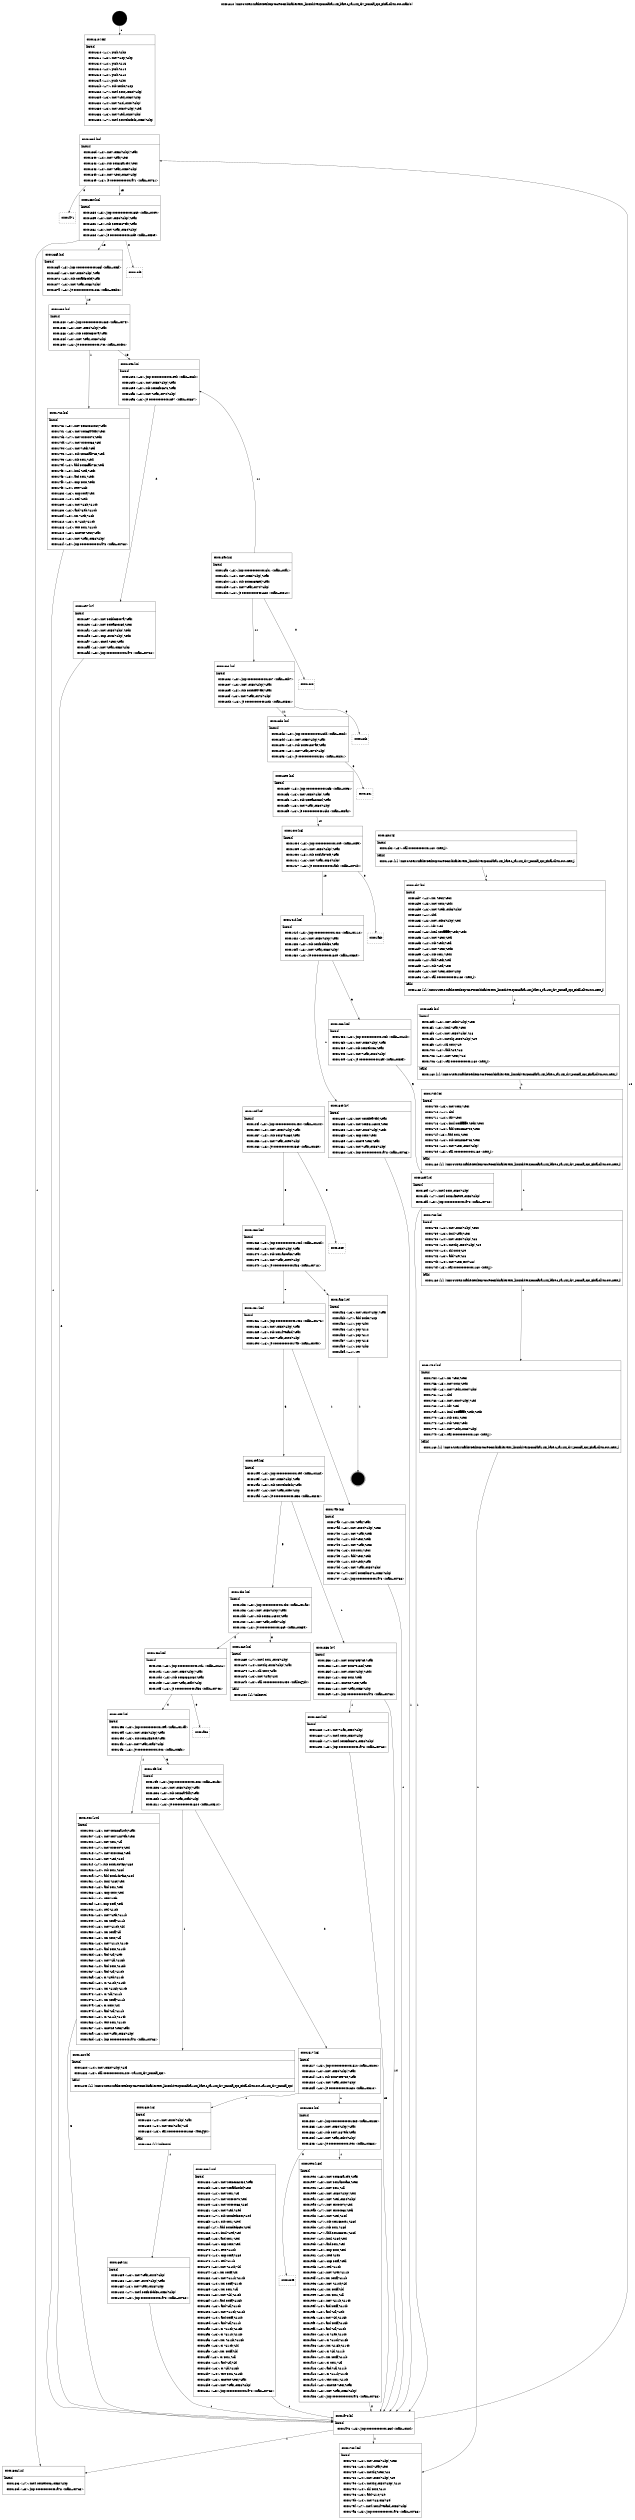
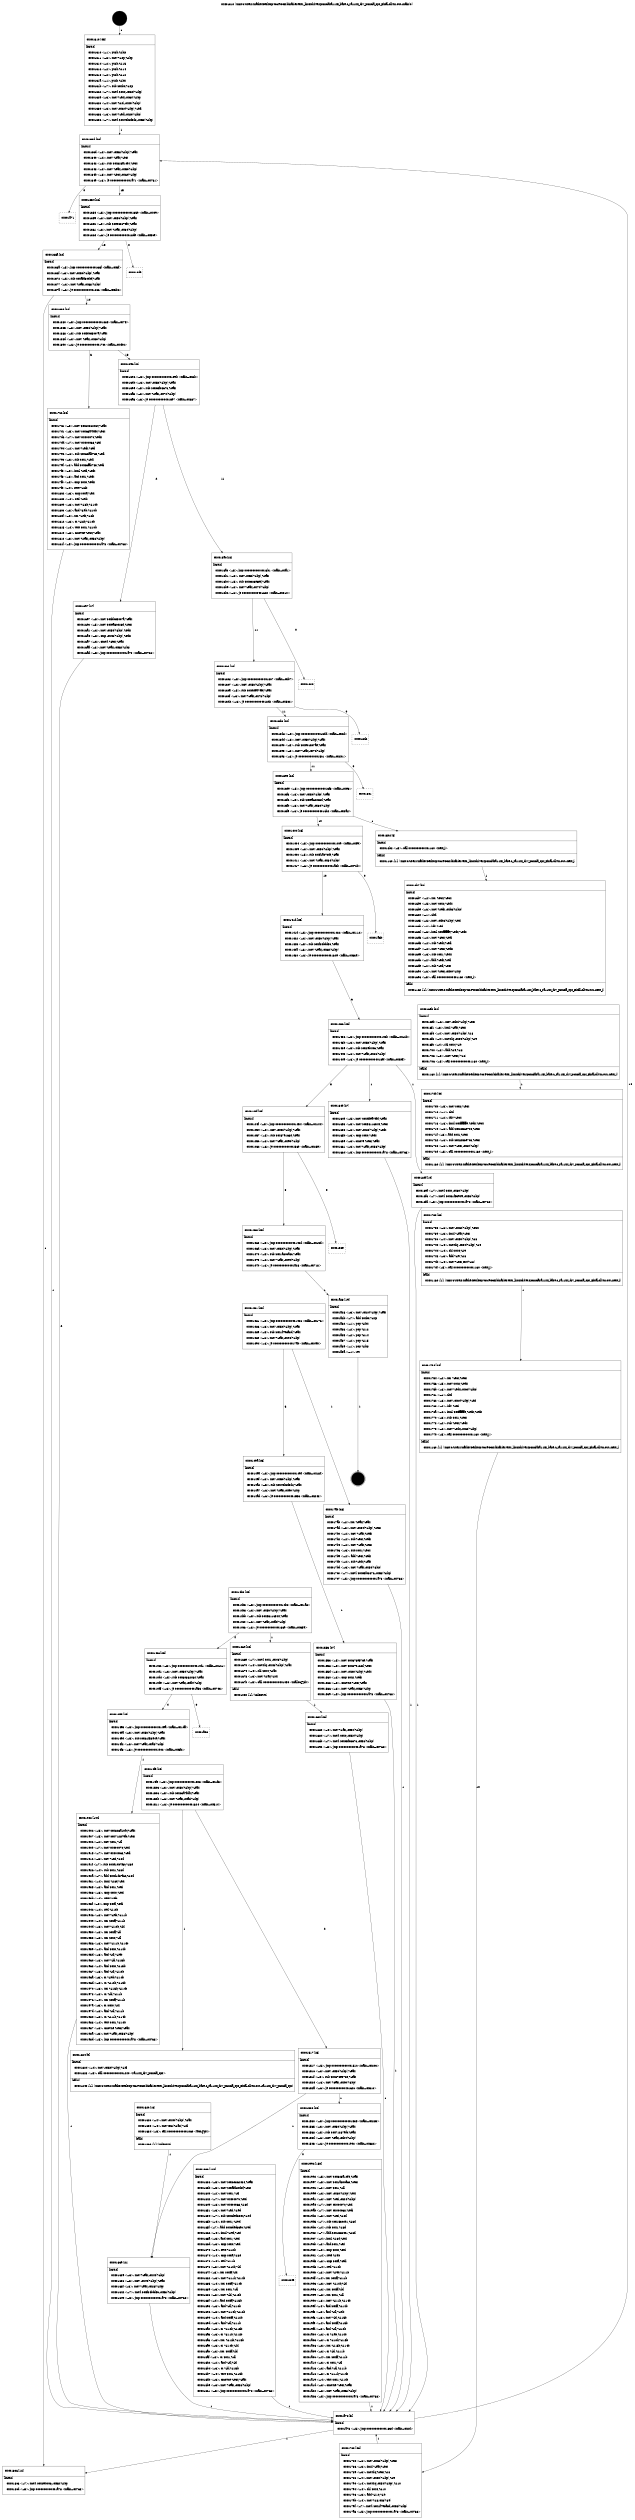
none -> (120, 129)
(91, 355) -> (91, 355)
(250, 464) -> (185, 481)
none -> (310, 766)
none -> (374, 824)
(513, 999) -> none
(315, 1032) -> (370, 1082)
none -> (327, 1085)
(412, 1085) -> (412, 1085)
(522, 1189) -> none
(284, 1286) -> none
(35, 1336) -> (44, 1379)
(277, 1544) -> none
(272, 1638) -> (272, 1638)
(350, 1705) -> (314, 1706)
(165, 1759) -> none
(478, 1787) -> (478, 1787)
(395, 2071) -> (395, 2071)
(255, 2095) -> (203, 2153)
(385, 2098) -> (385, 2098)
(71, 2126) -> (71, 2126)
(339, 2153) -> none
(371, 2407) -> (371, 2407)
(373, 2438) -> (377, 2440)
